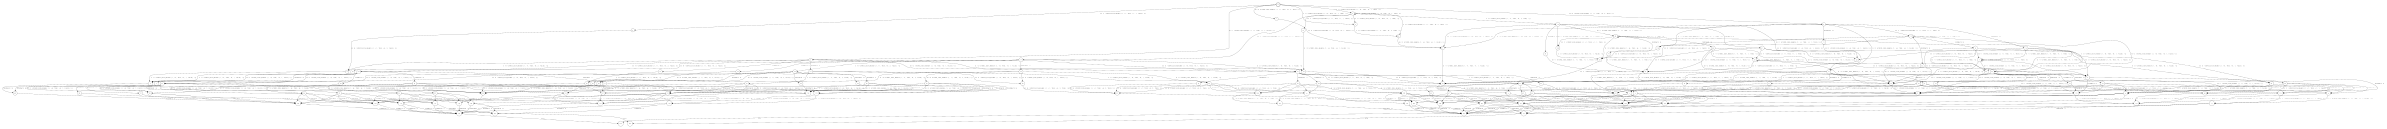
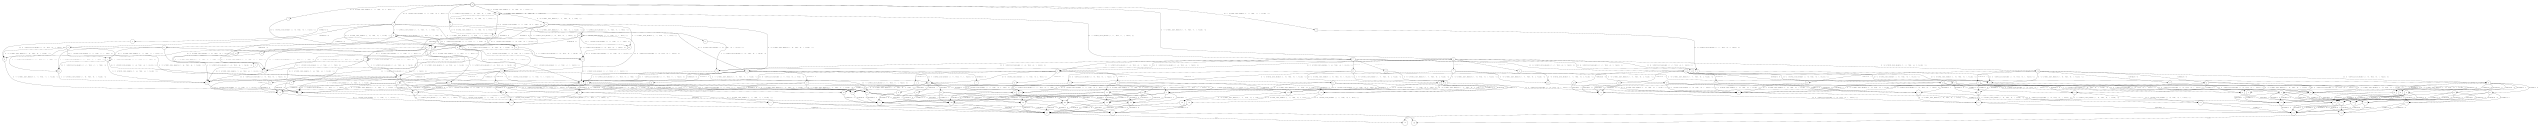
(1324, 15) -> (577, 33)
(1726, 91) -> (392, 69)
